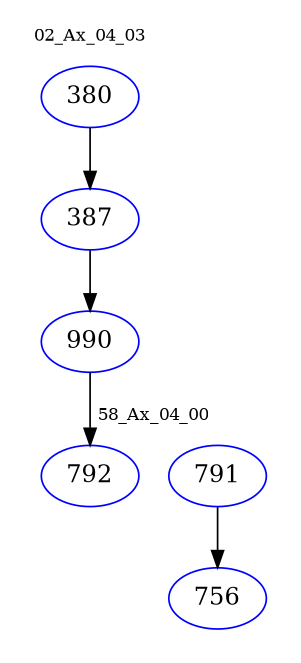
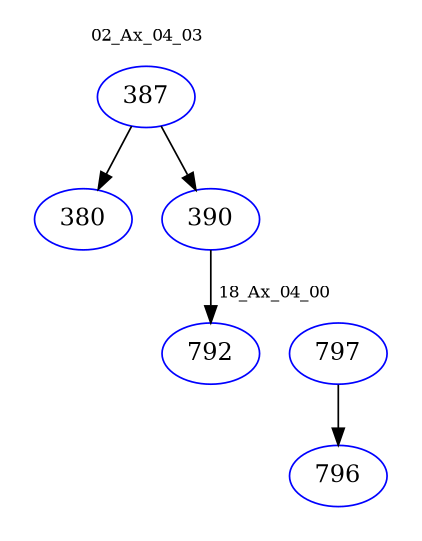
(90, 150) -> (119, 150)
(90, 342) -> (211, 219)
(154, 416) -> (275, 293)
(218, 476) -> (338, 354)
(218, 598) -> (338, 476)
